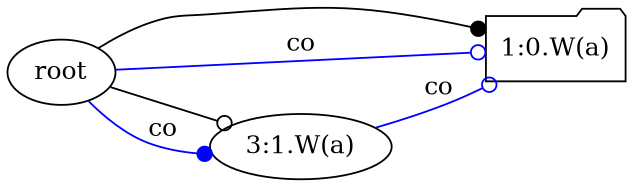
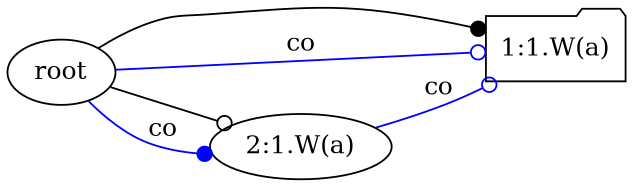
(556, 49) -> (556, 49)
(301, 147) -> (301, 147)
